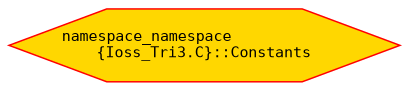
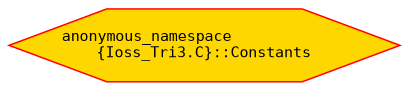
(204, 45) -> (204, 45)
